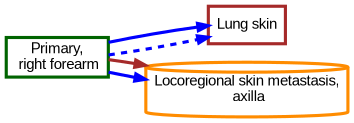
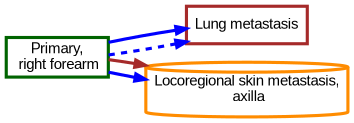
(247, 25) -> (247, 25)
